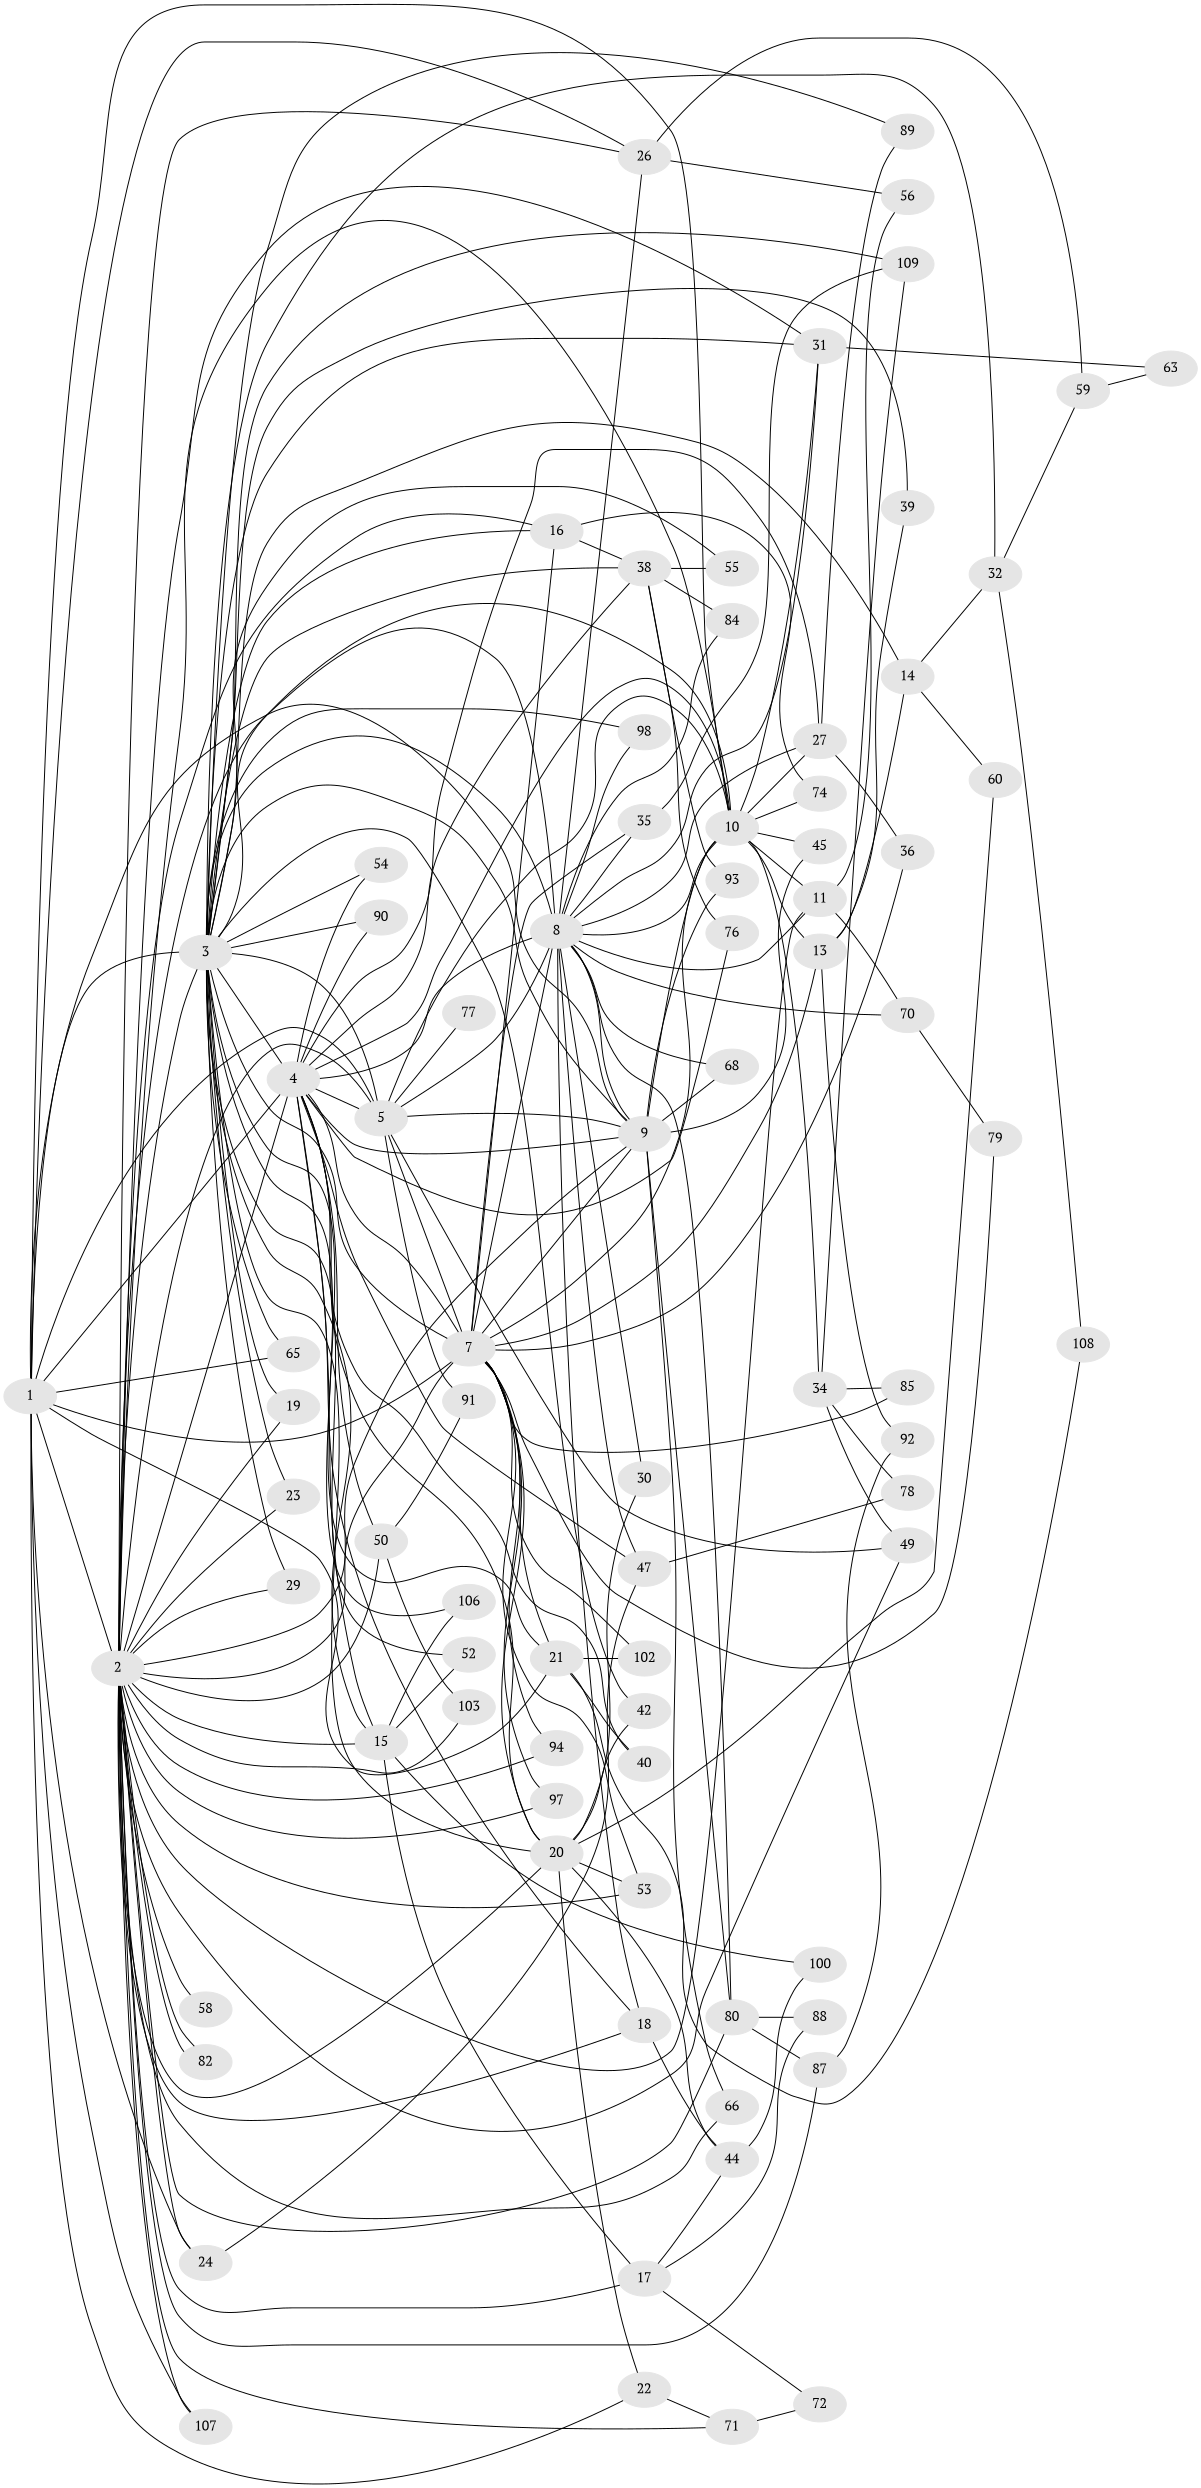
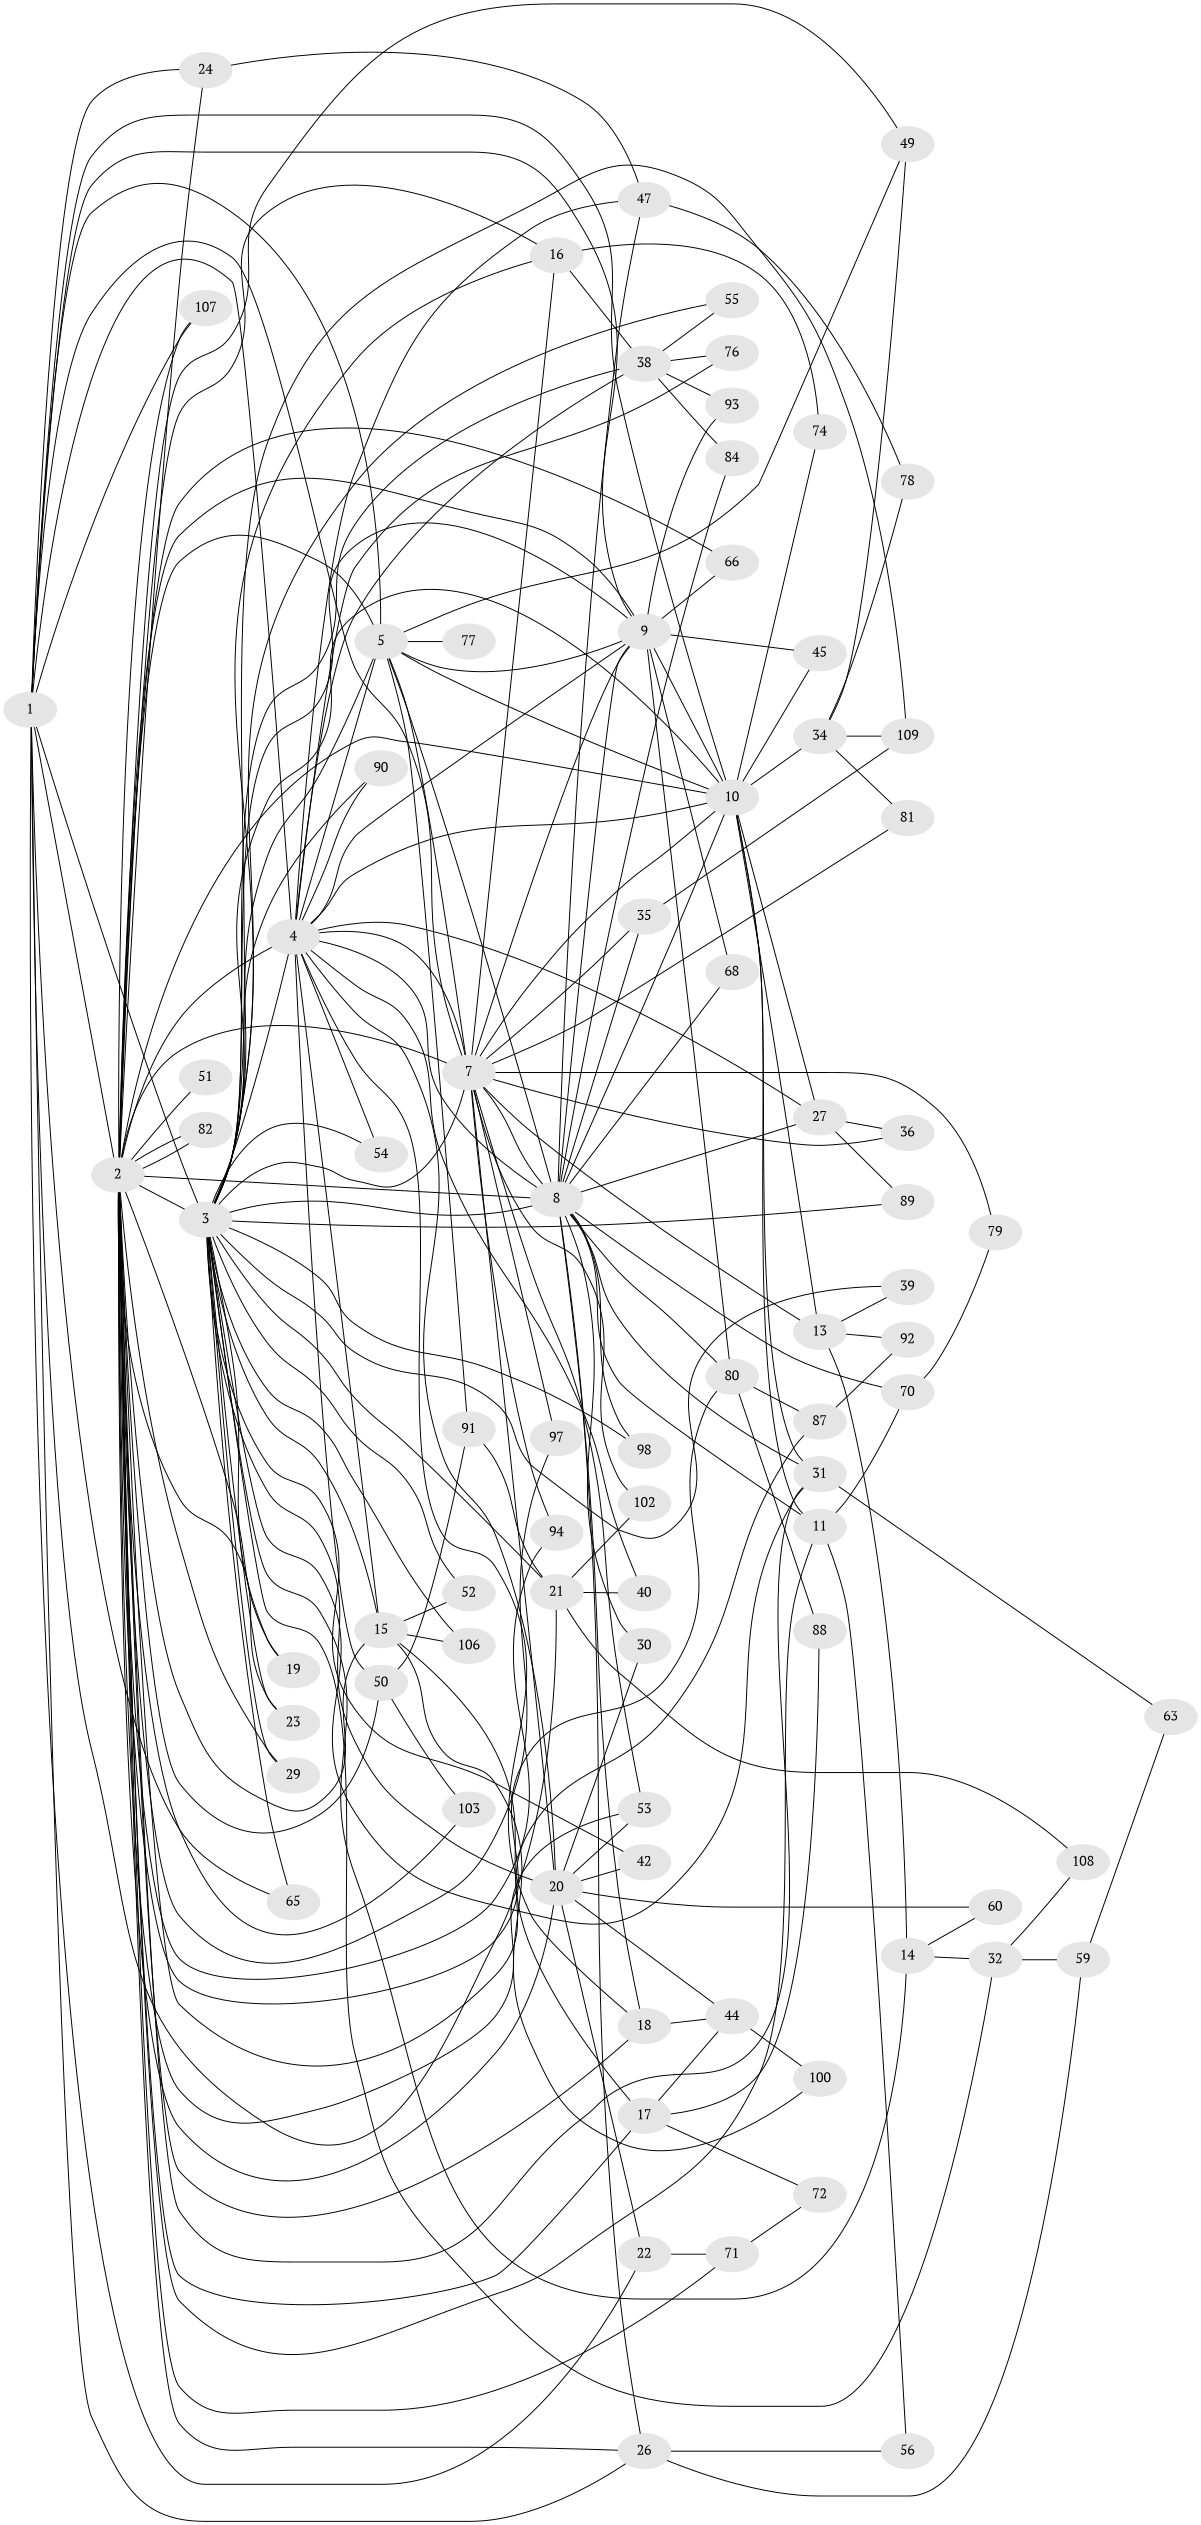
(908, 1387) -> (908, 818)
(525, 1565) -> (508, 1489)
(206, 2009) -> (206, 1077)
